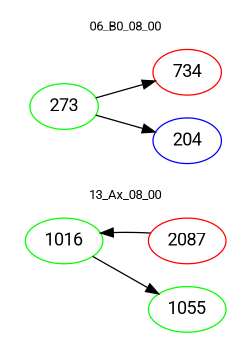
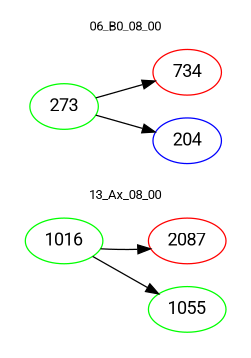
(132, 232) -> (119, 249)
